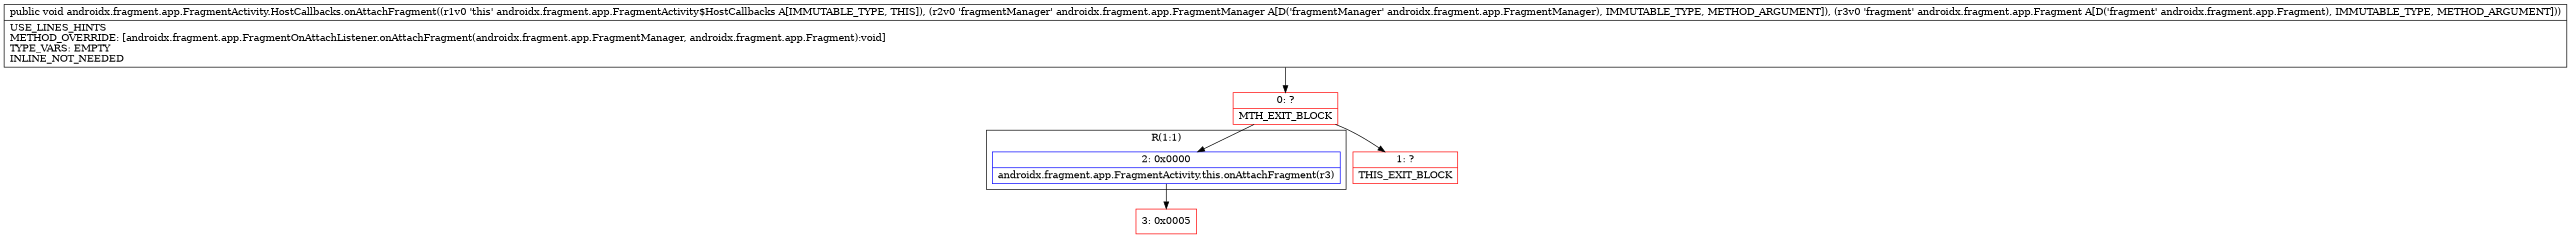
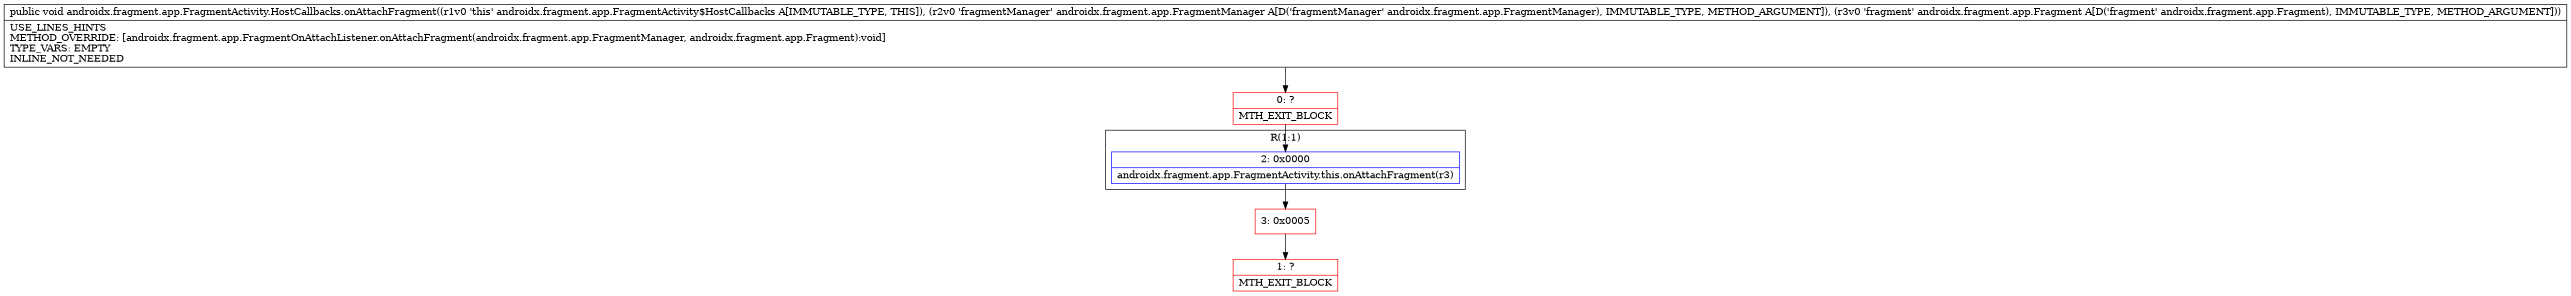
(1358, 135) -> (1285, 243)
(1405, 175) -> (1285, 283)
